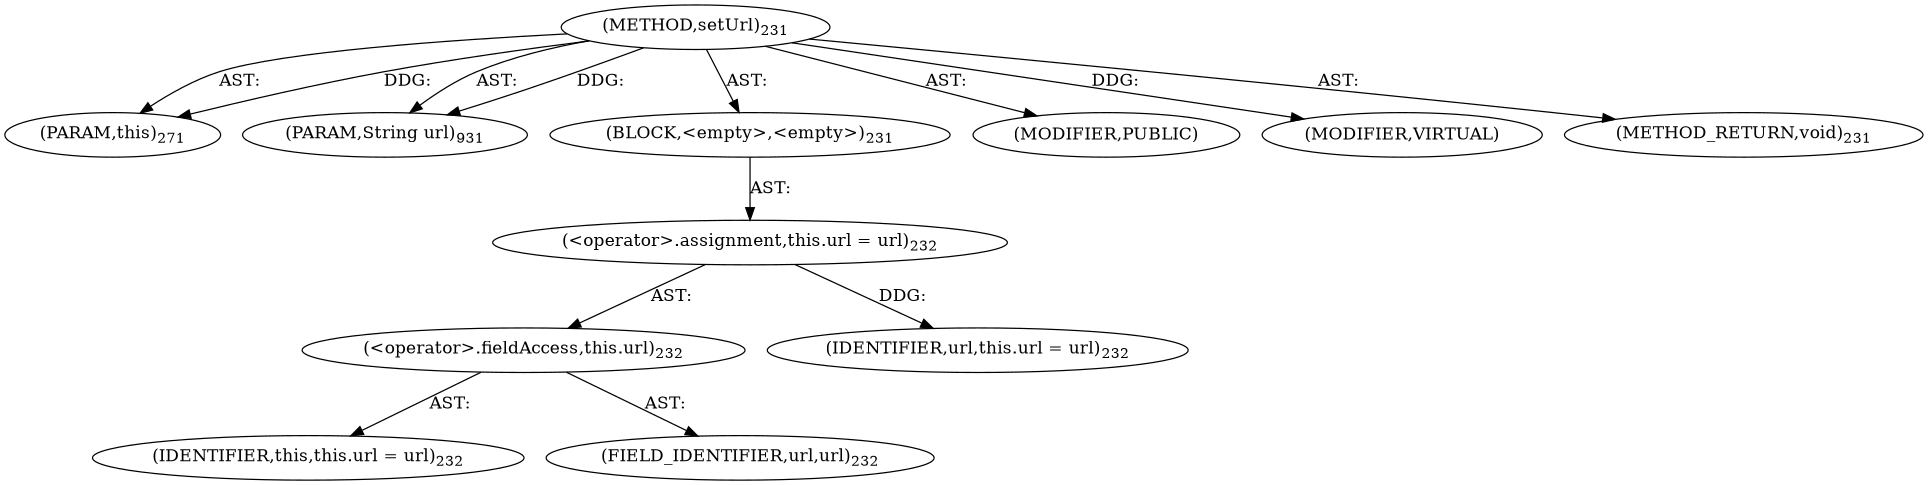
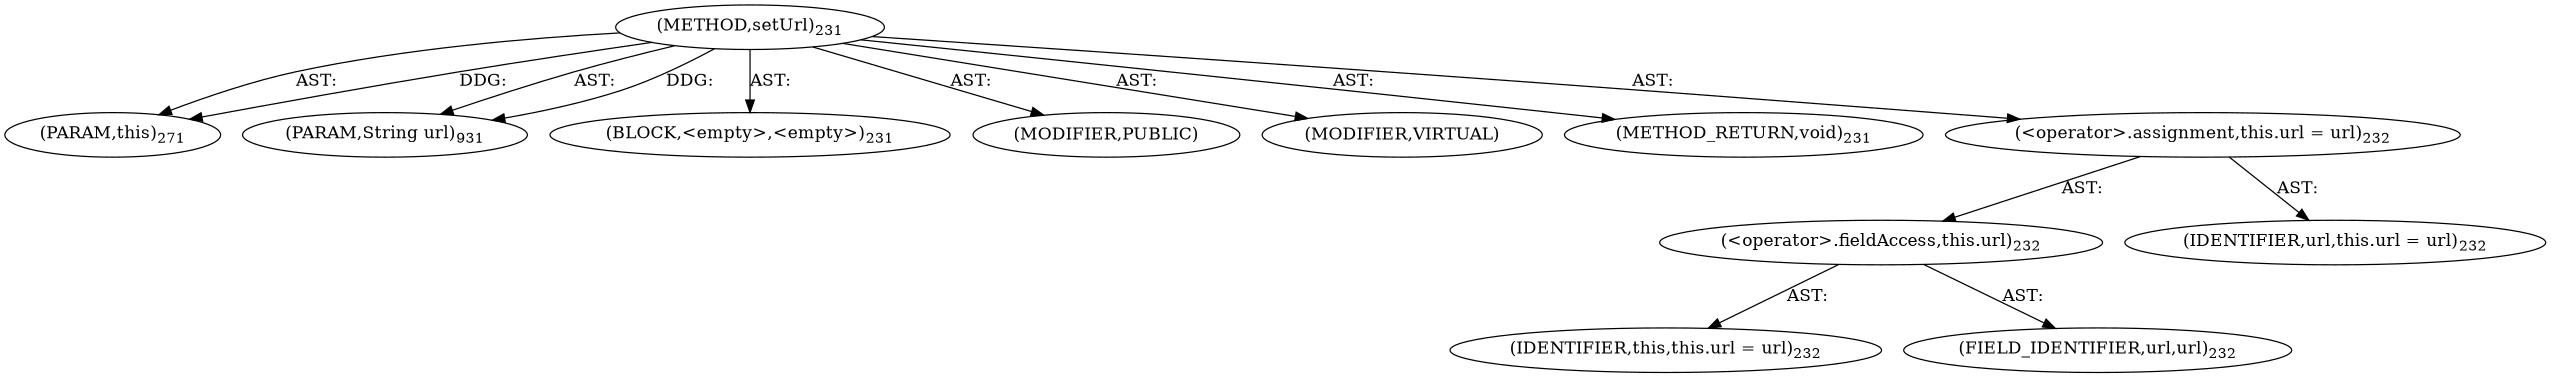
(1118, 81) -> (1140, 81)
(750, 183) -> (1440, 76)
(905, 296) -> (2301, 189)
